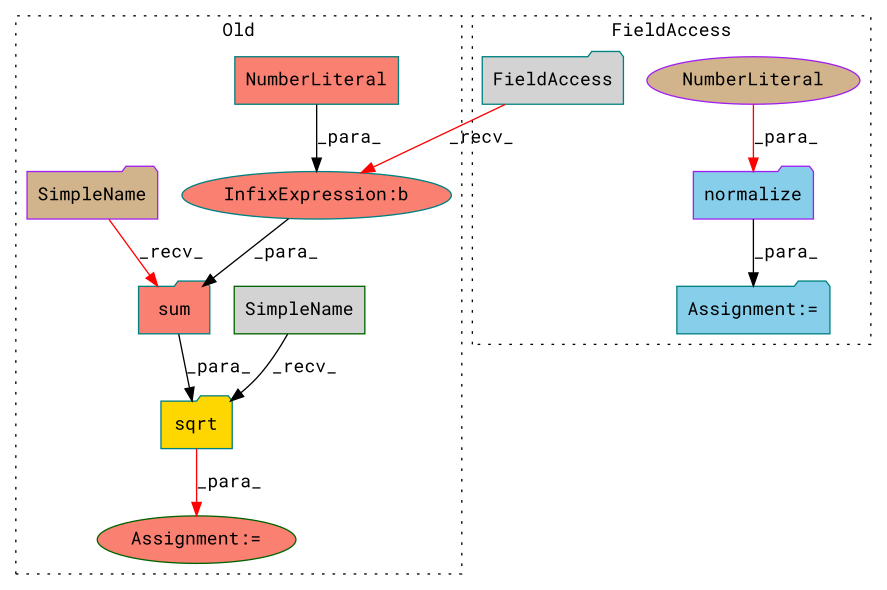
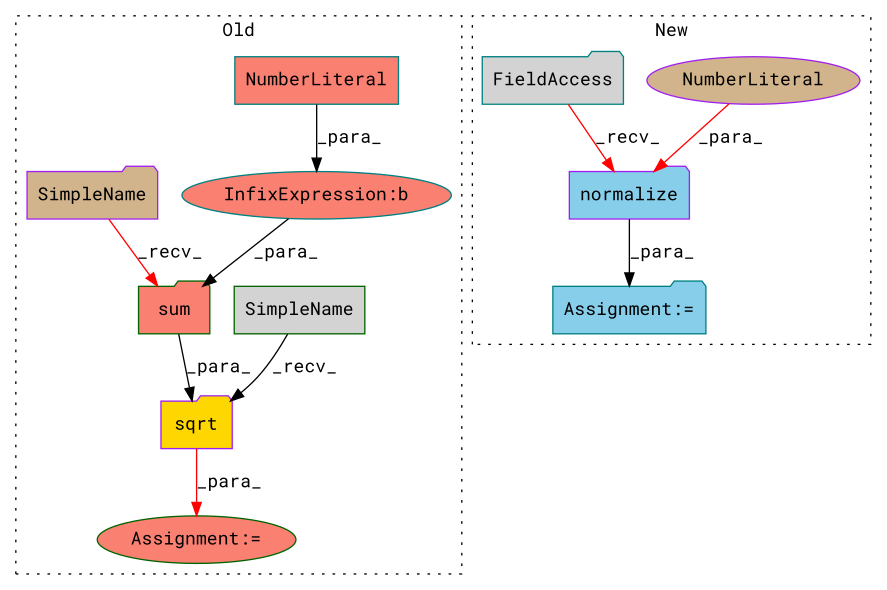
(672, 31) -> (672, 31)
(439, 136) -> (587, 132)
(174, 310) -> (174, 310)
(197, 425) -> (197, 425)
